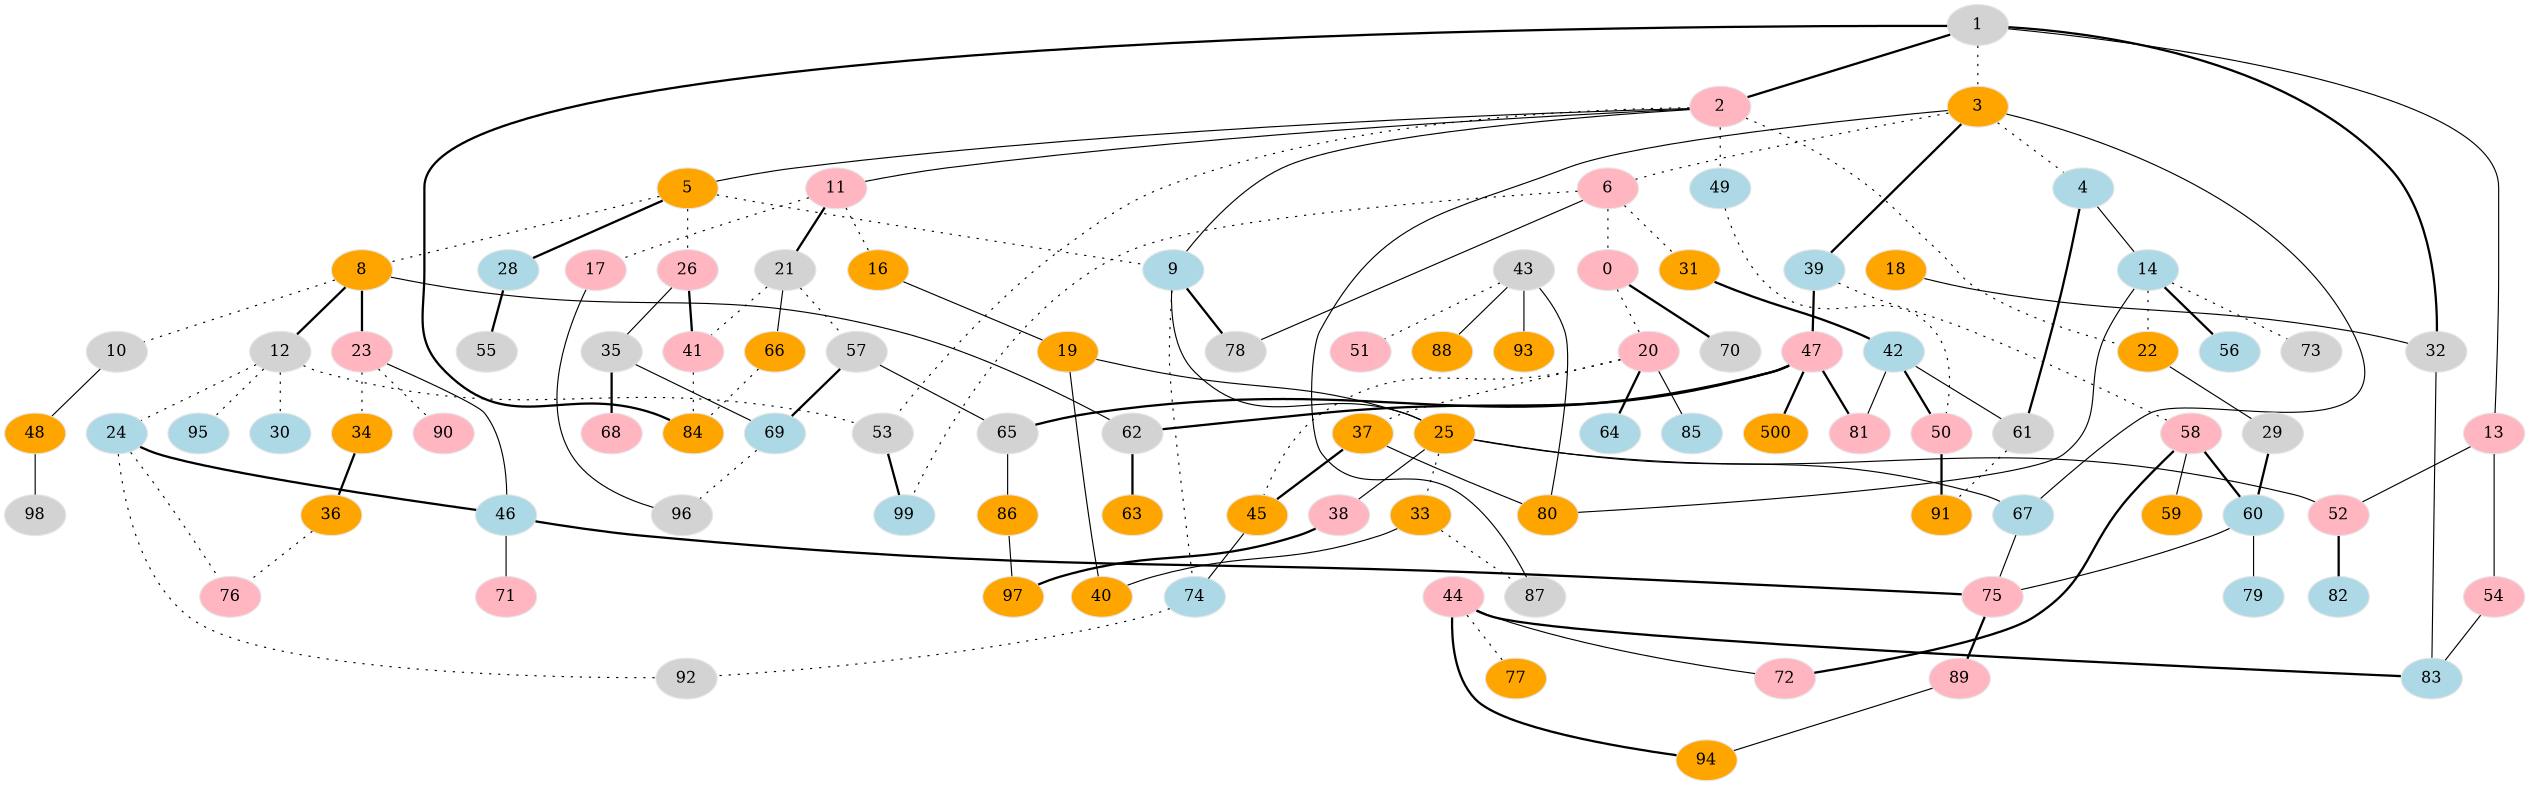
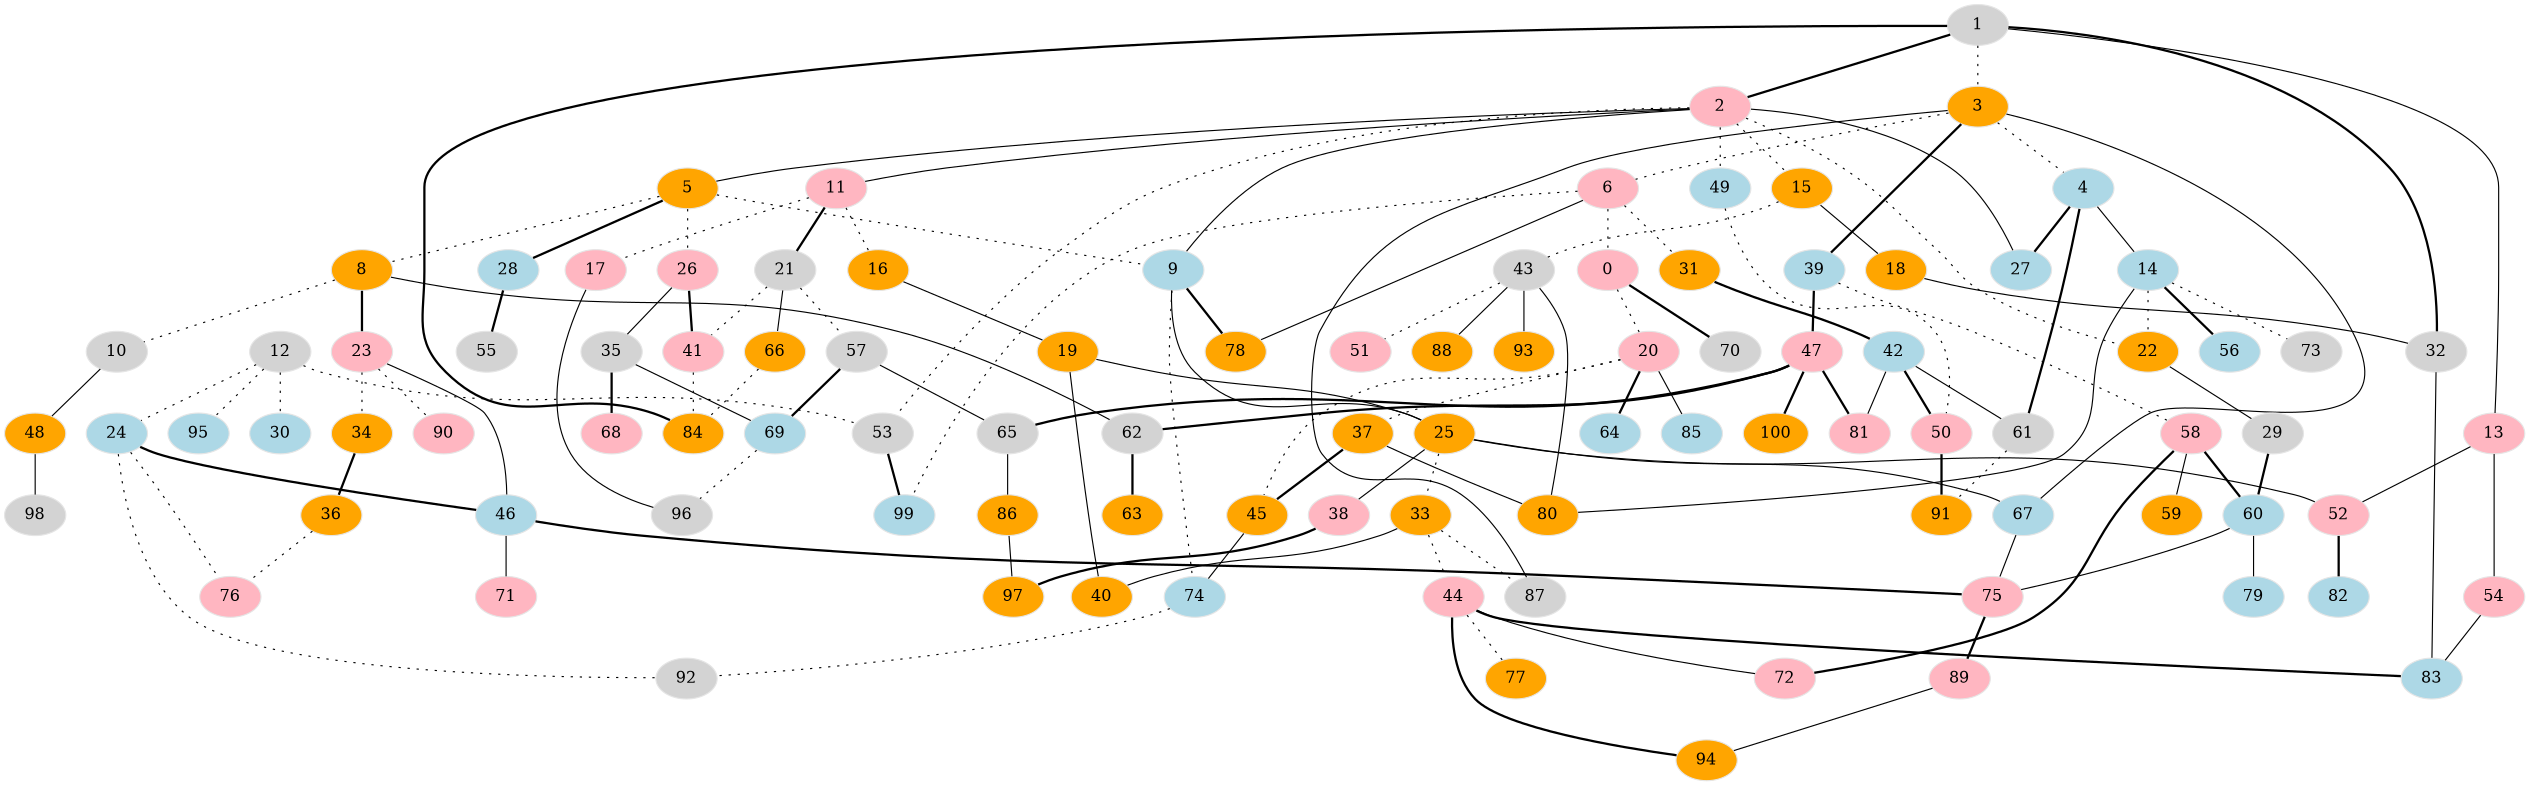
none -> (1802, 188)
none -> (2021, 270)
(321, 311) -> none
(1236, 352) -> (1236, 352)
(1776, 433) -> (1776, 433)
none -> (1437, 556)
